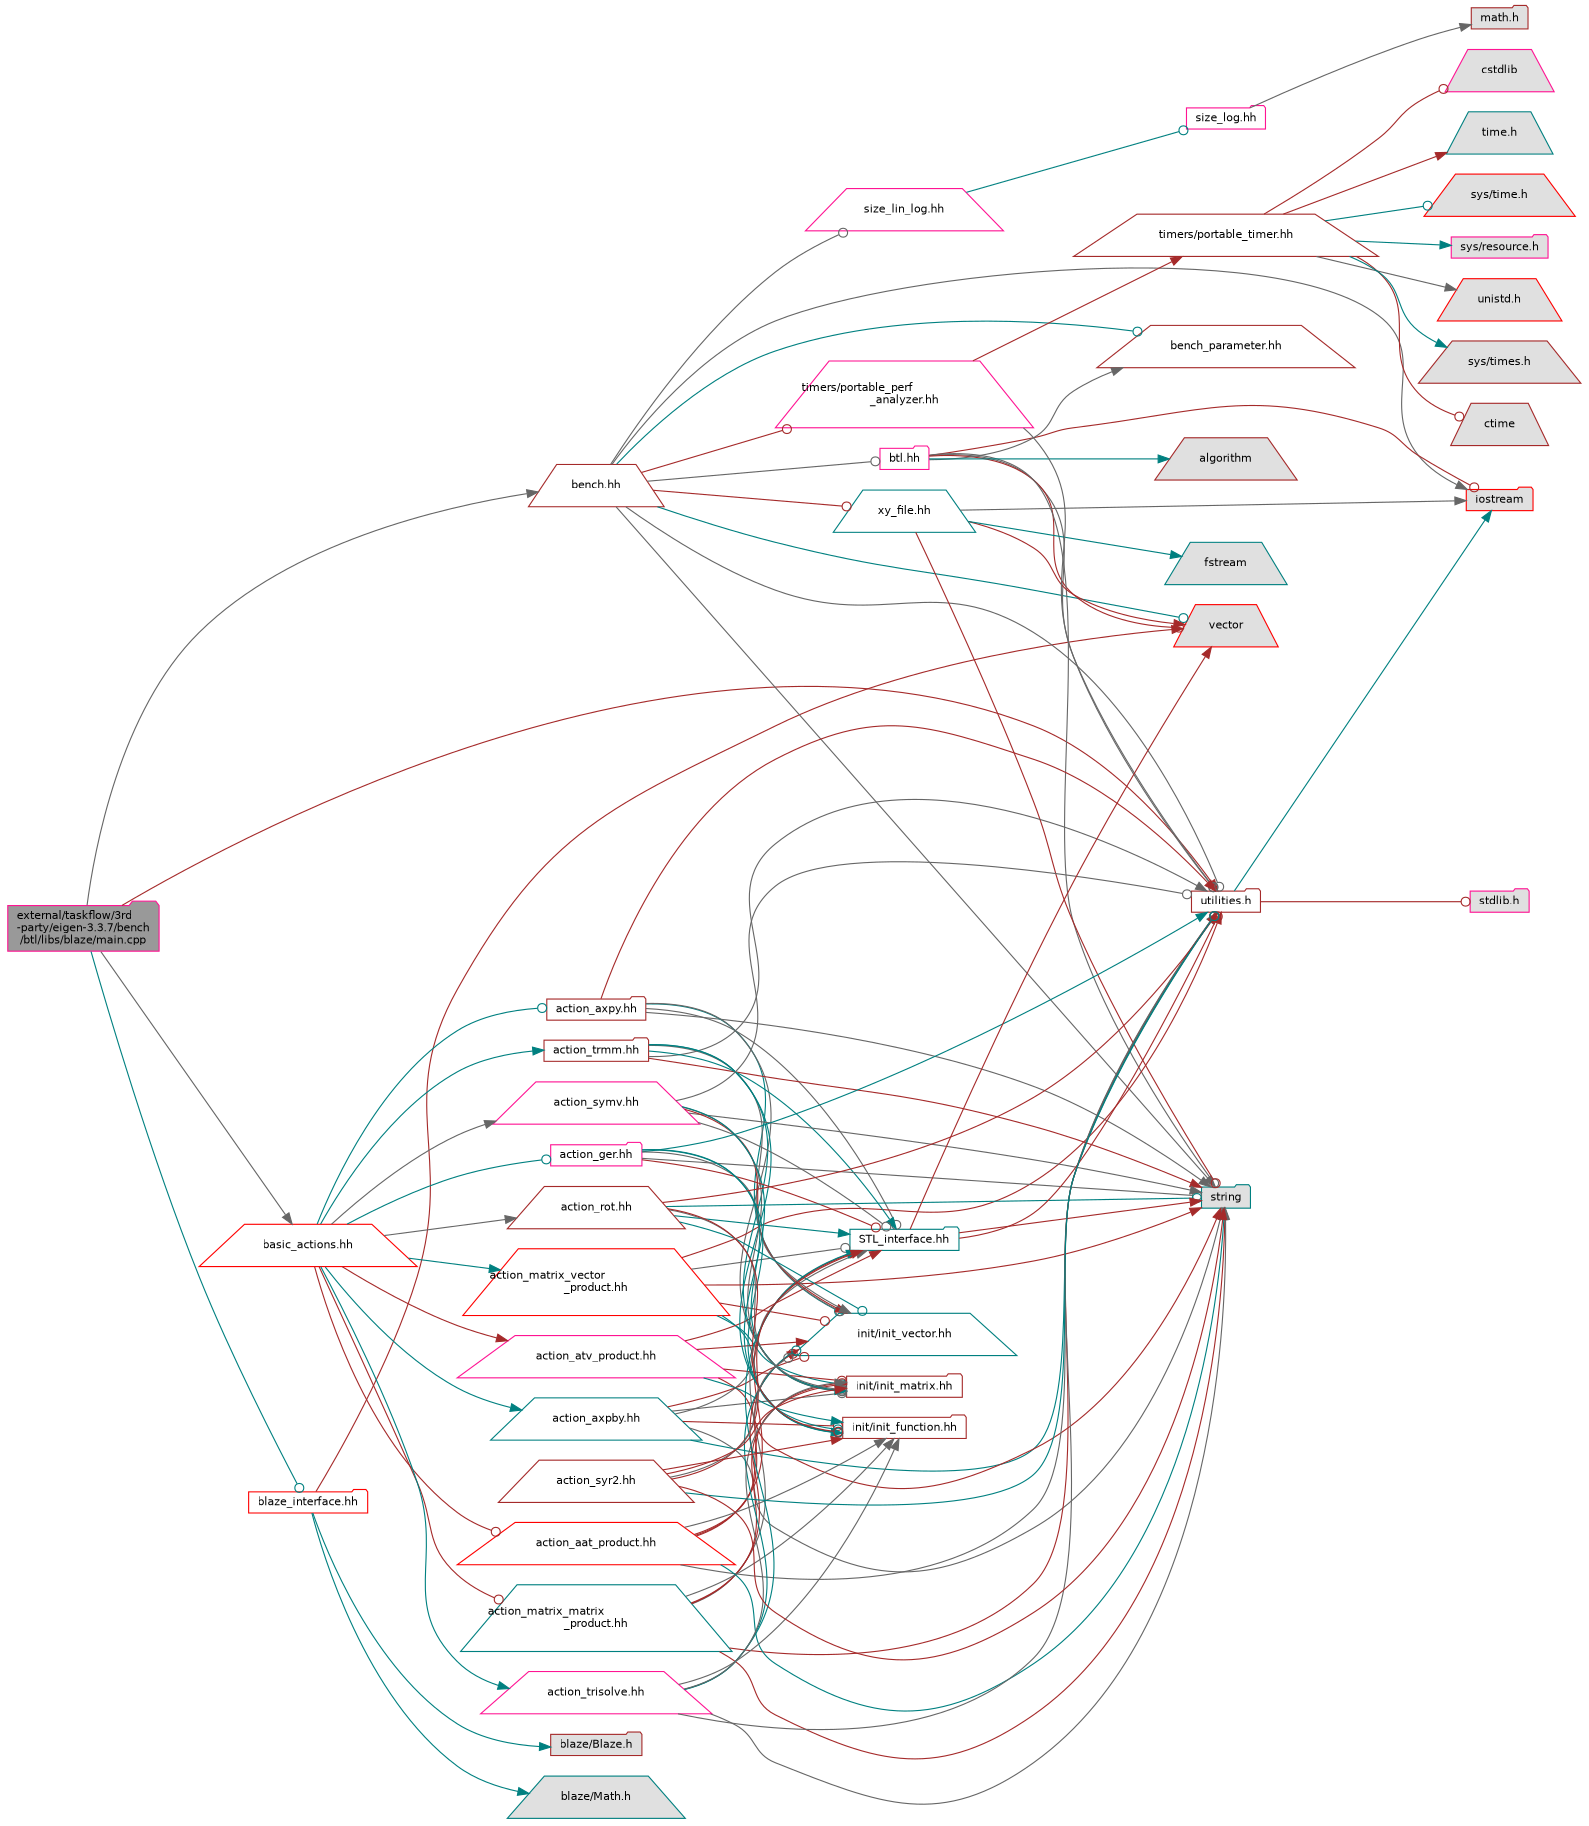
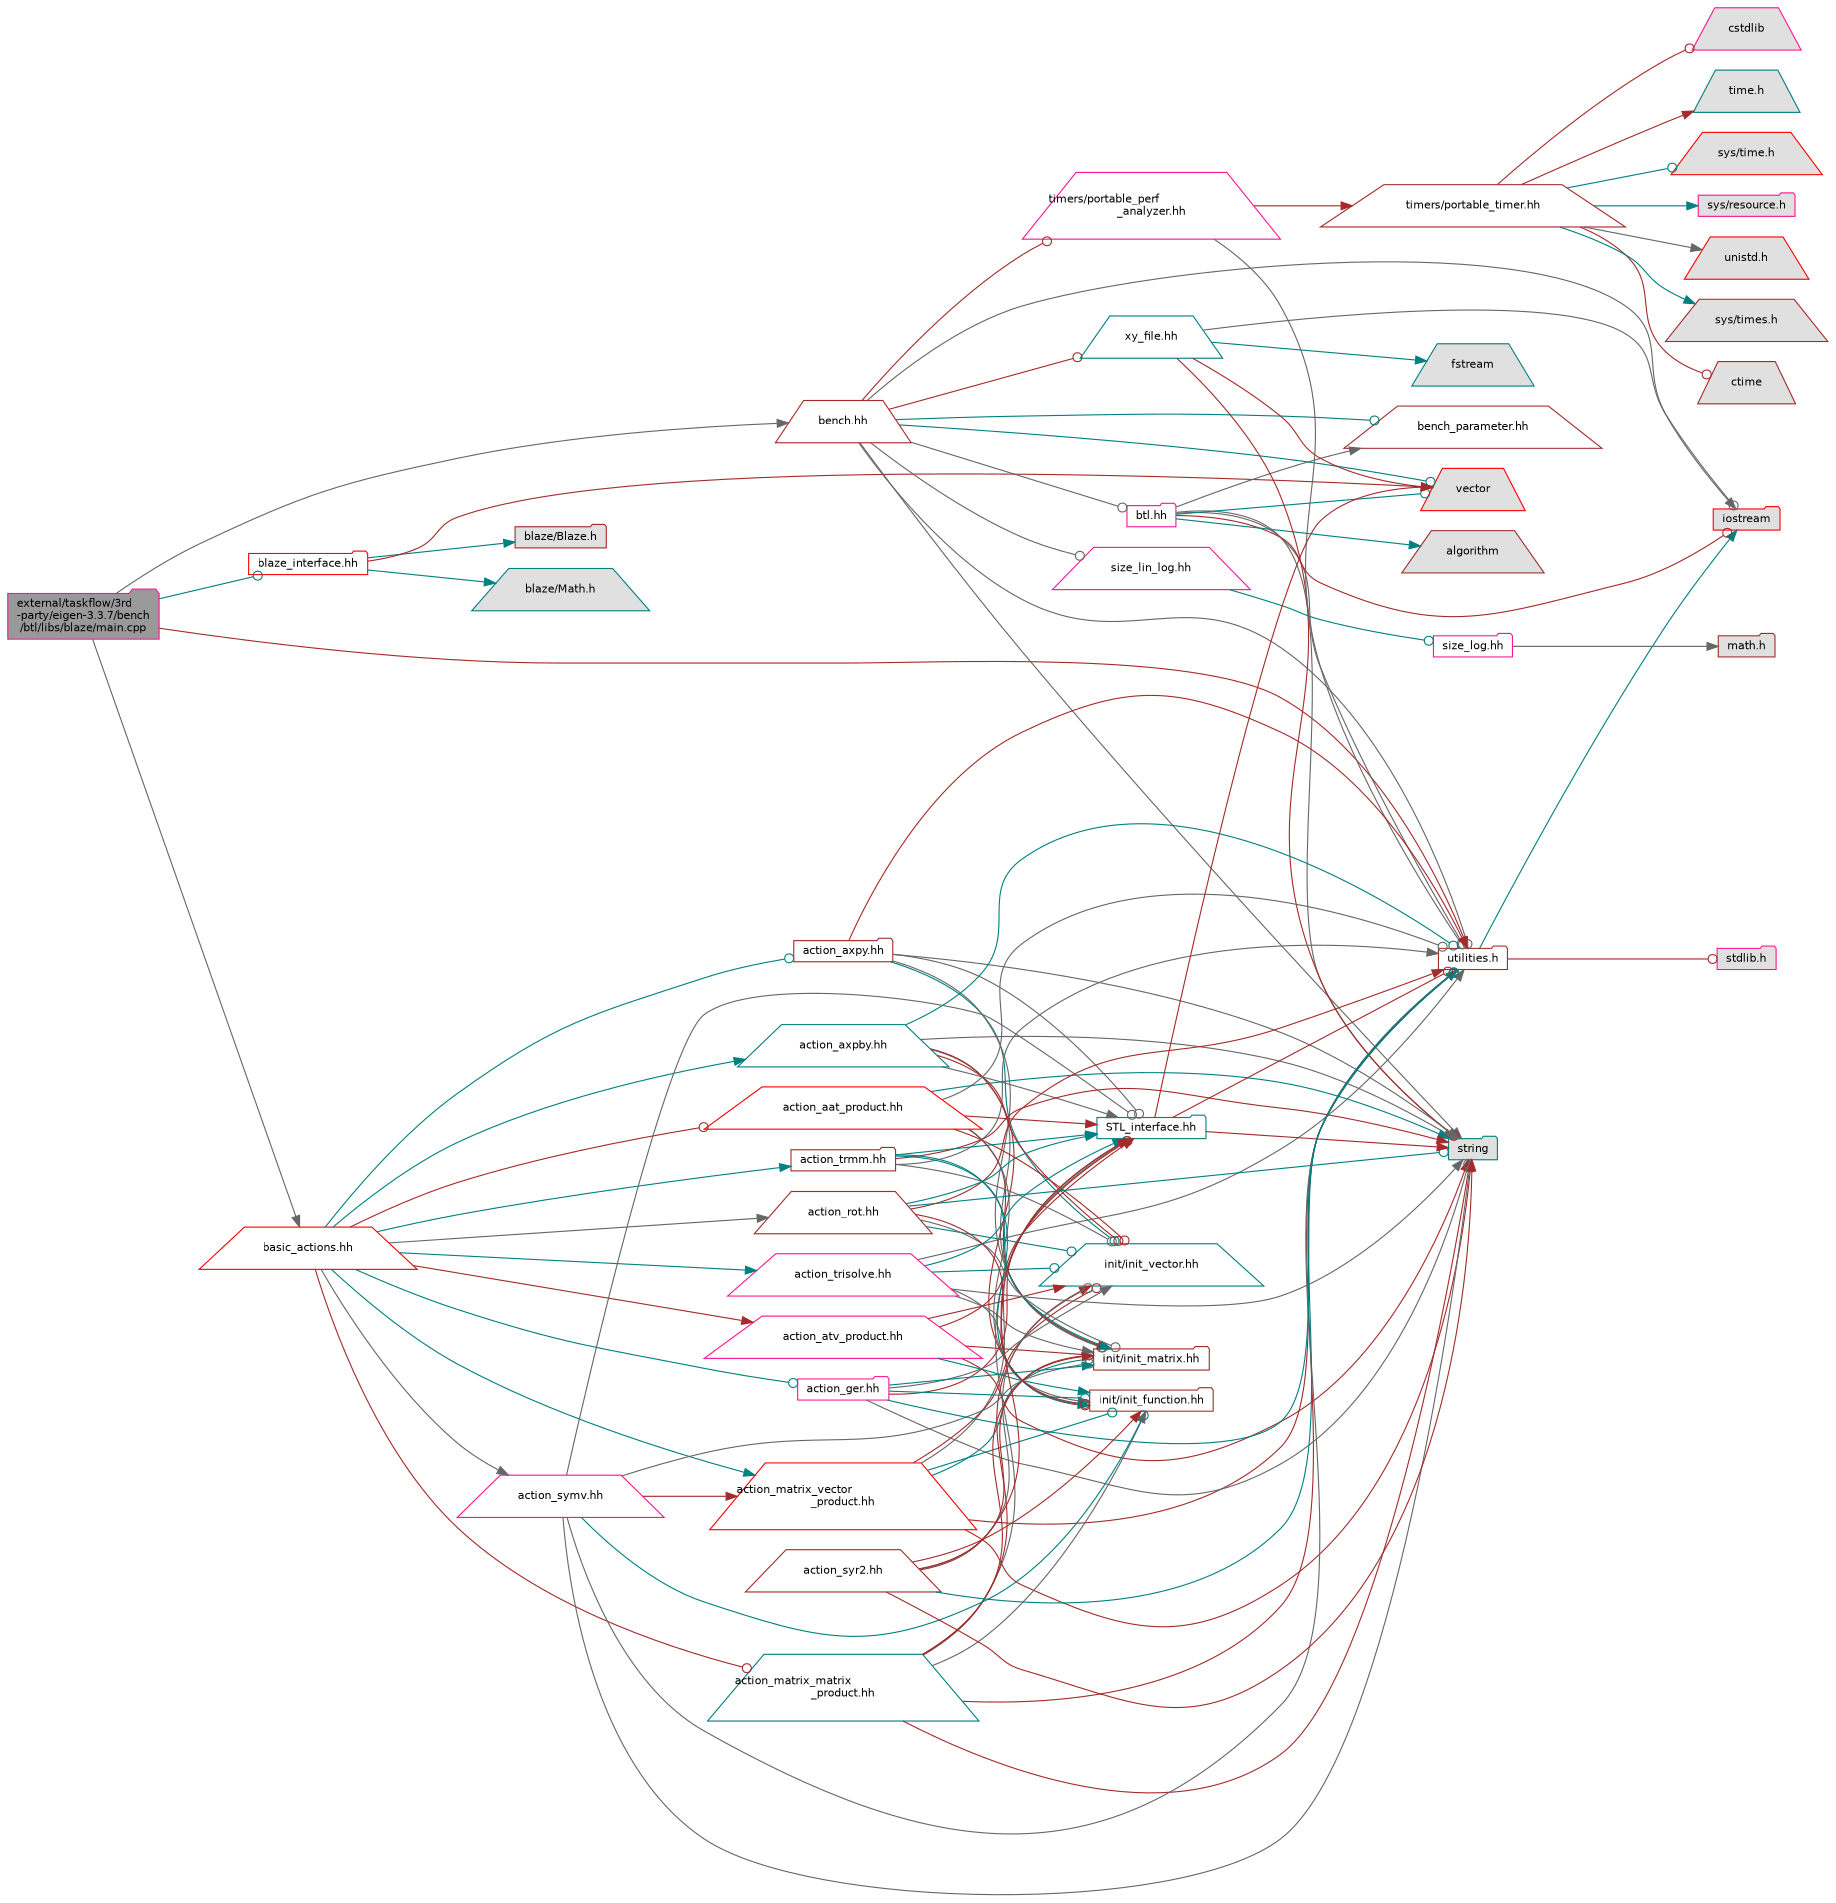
(1208, 506) -> (1516, 312)
(1054, 553) -> (1298, 504)
(758, 1207) -> (684, 1496)
